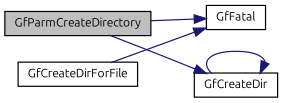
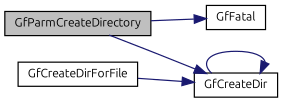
(159, 45) -> (160, 80)
